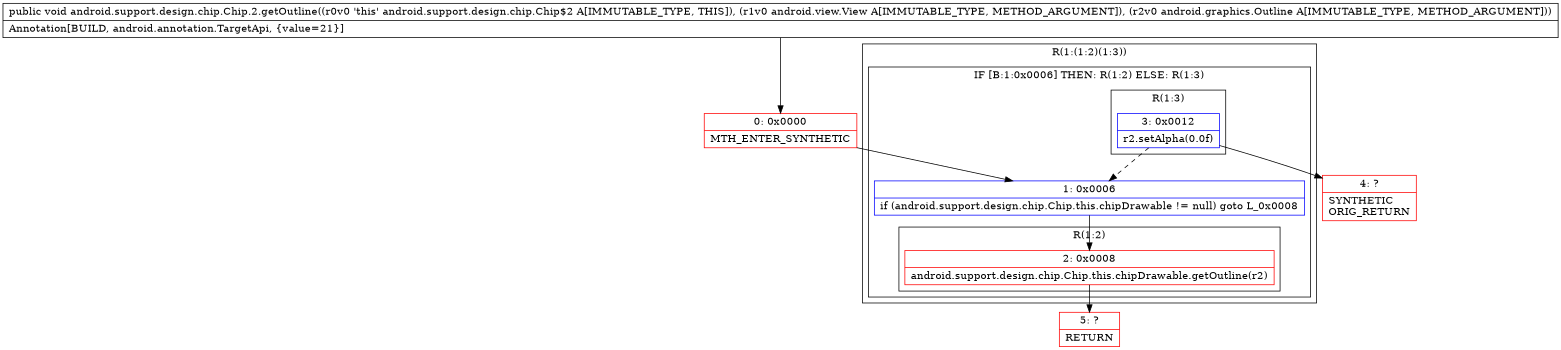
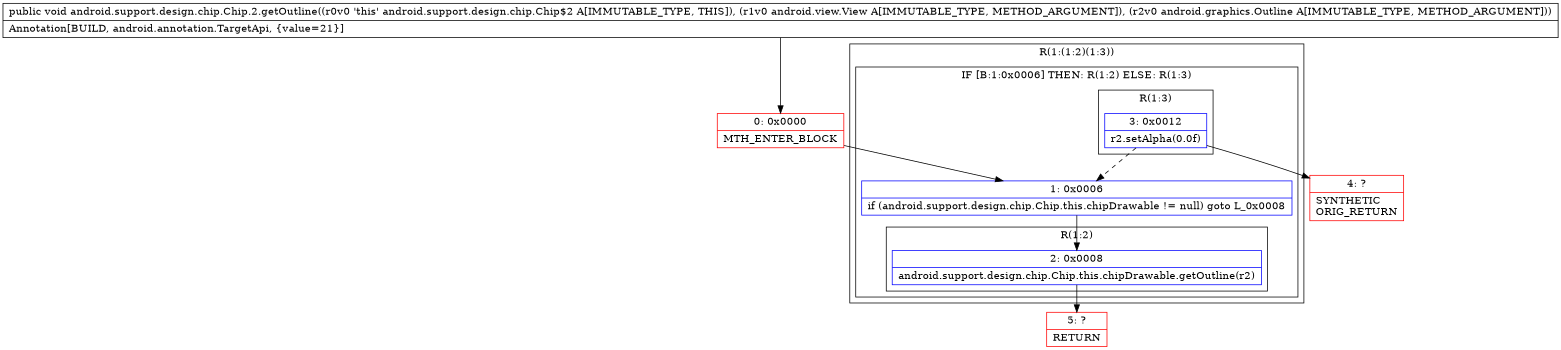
(781, 139) -> (781, 139)
(1089, 268) -> (1077, 268)
